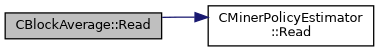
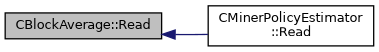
(178, 17) -> (192, 35)
